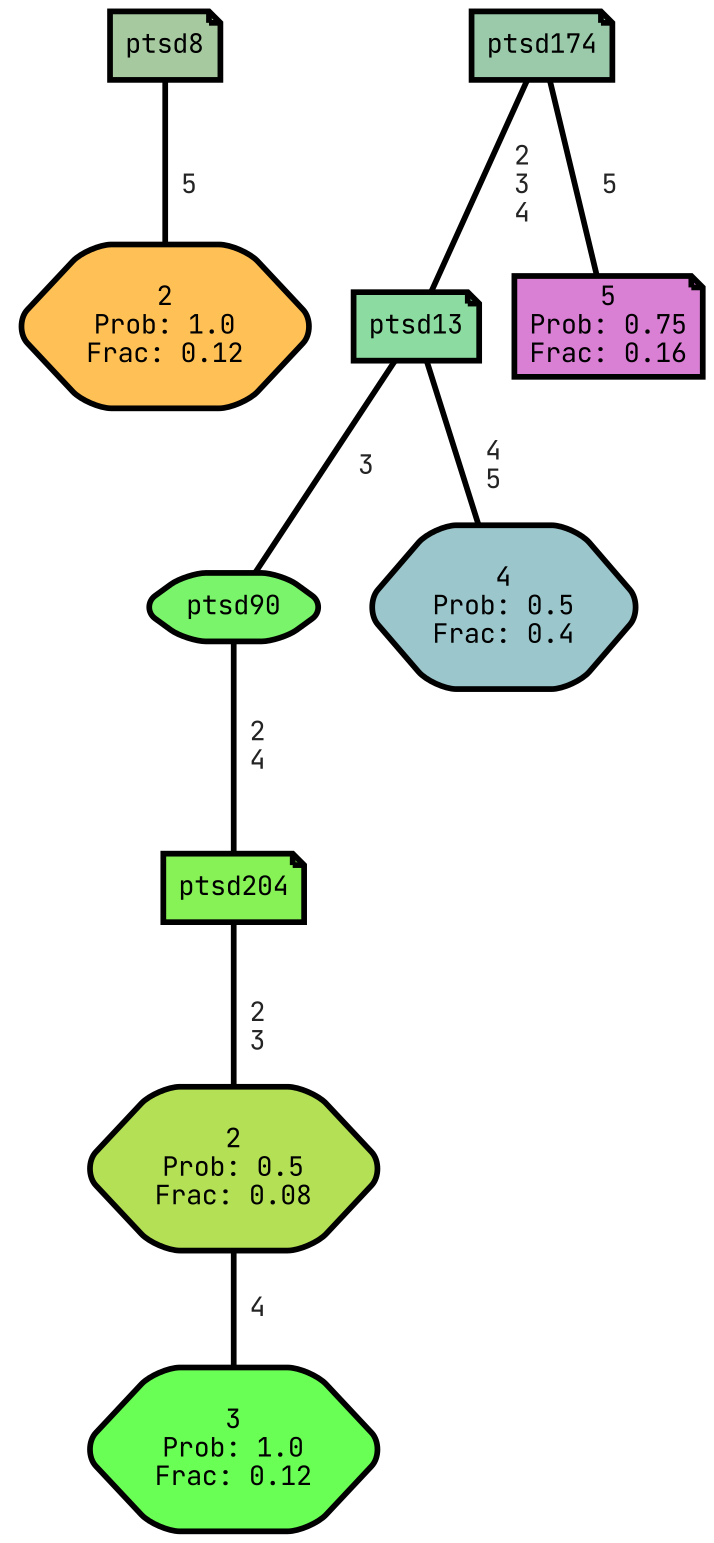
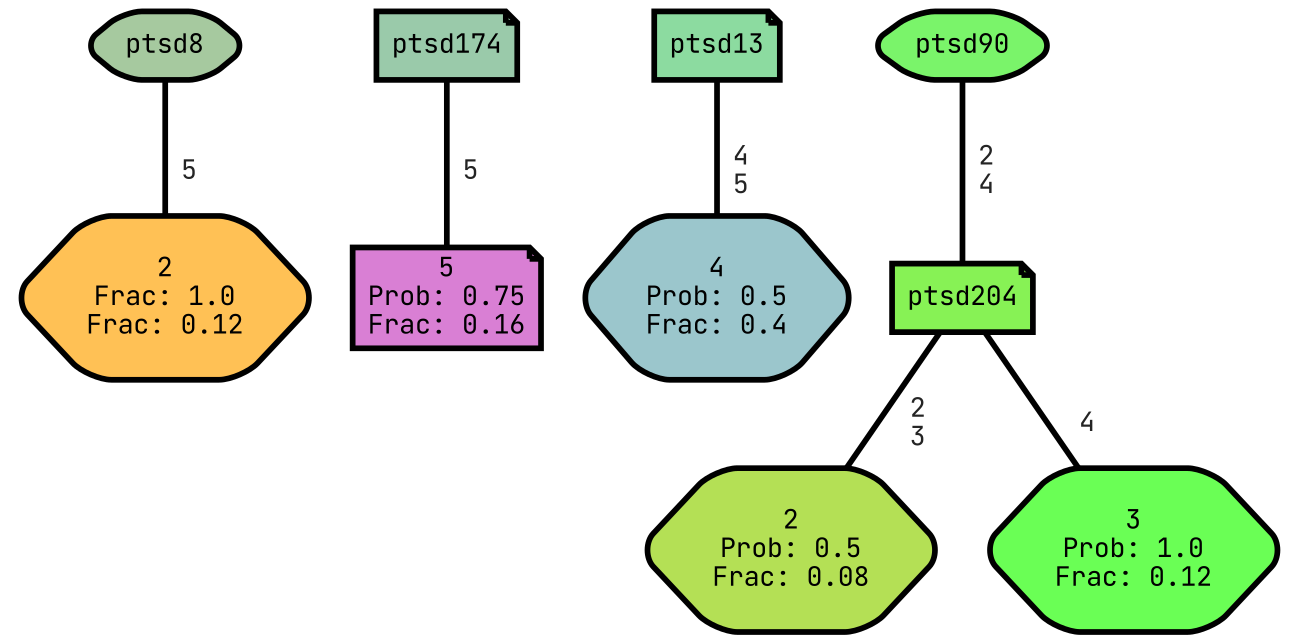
(165, 46) -> (165, 46)
(479, 186) -> none
(165, 326) -> (165, 298)
(325, 467) -> none
(234, 1309) -> (1032, 400)
